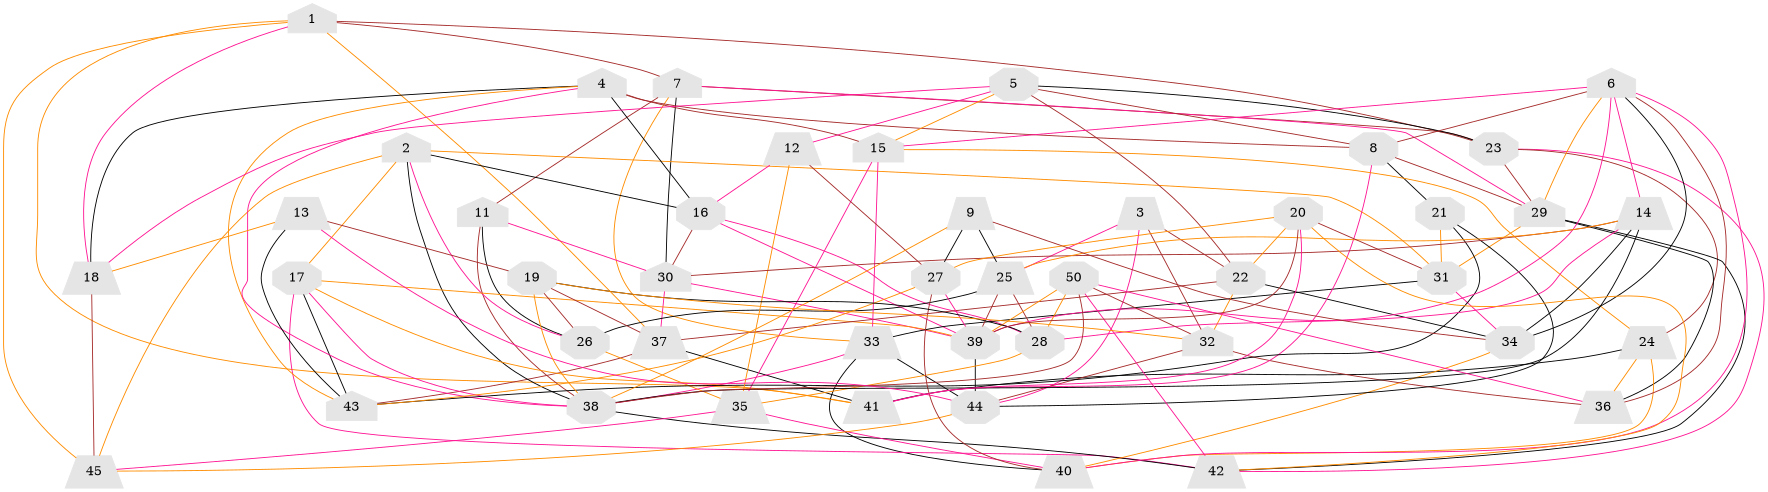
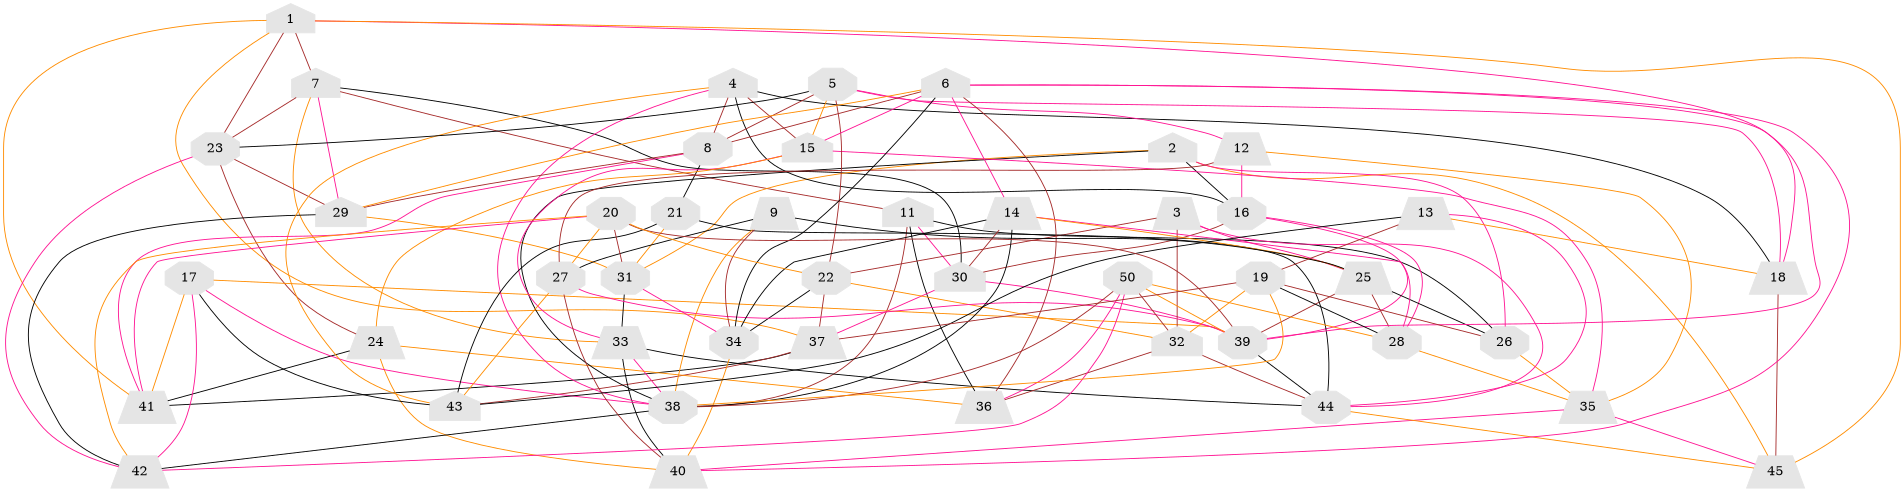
(353, 213) -> none
(1711, 267) -> (924, 287)
